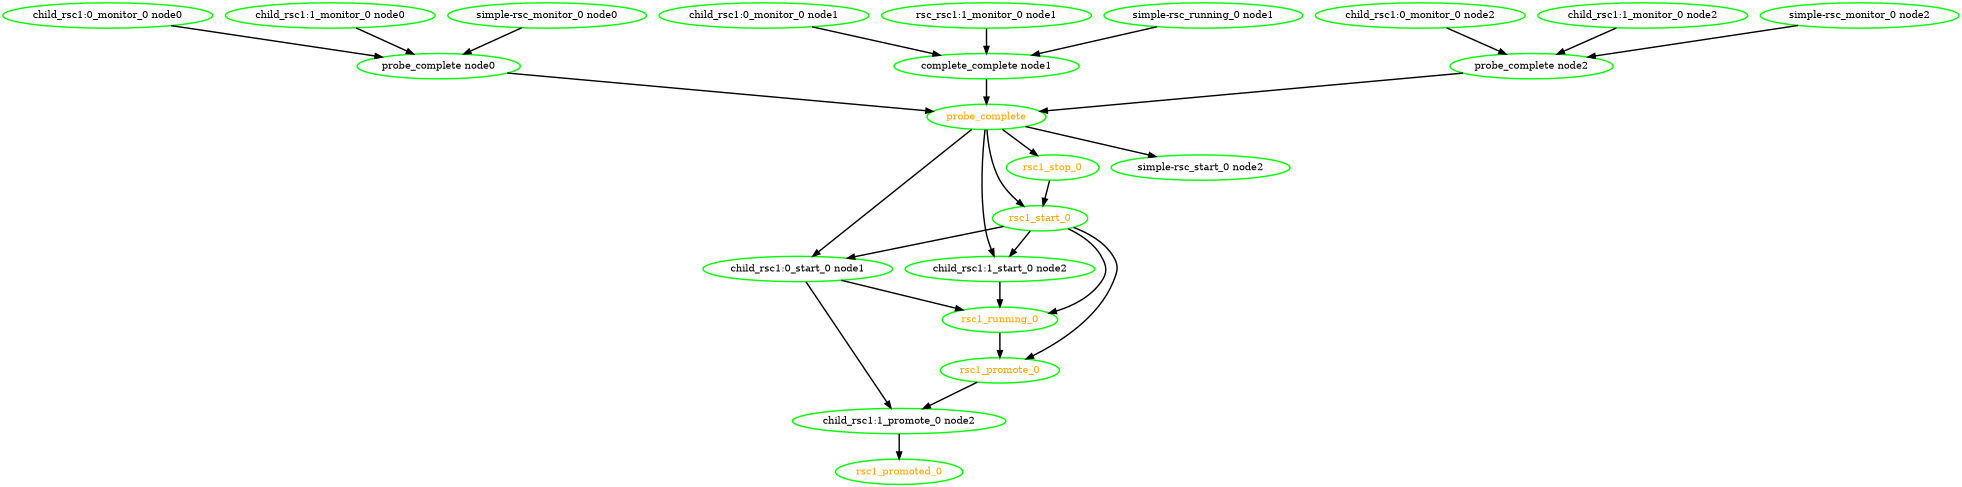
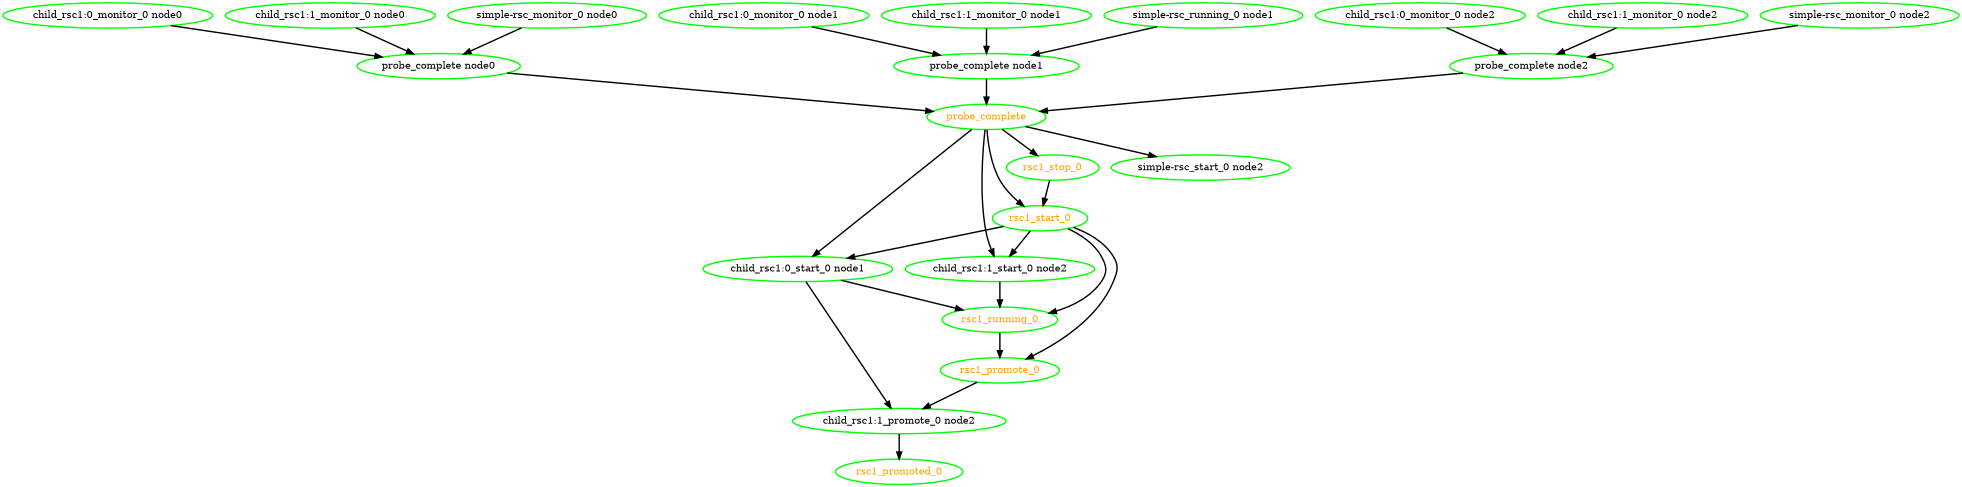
(987, 15) -> (987, 15)
(987, 66) -> (987, 66)
